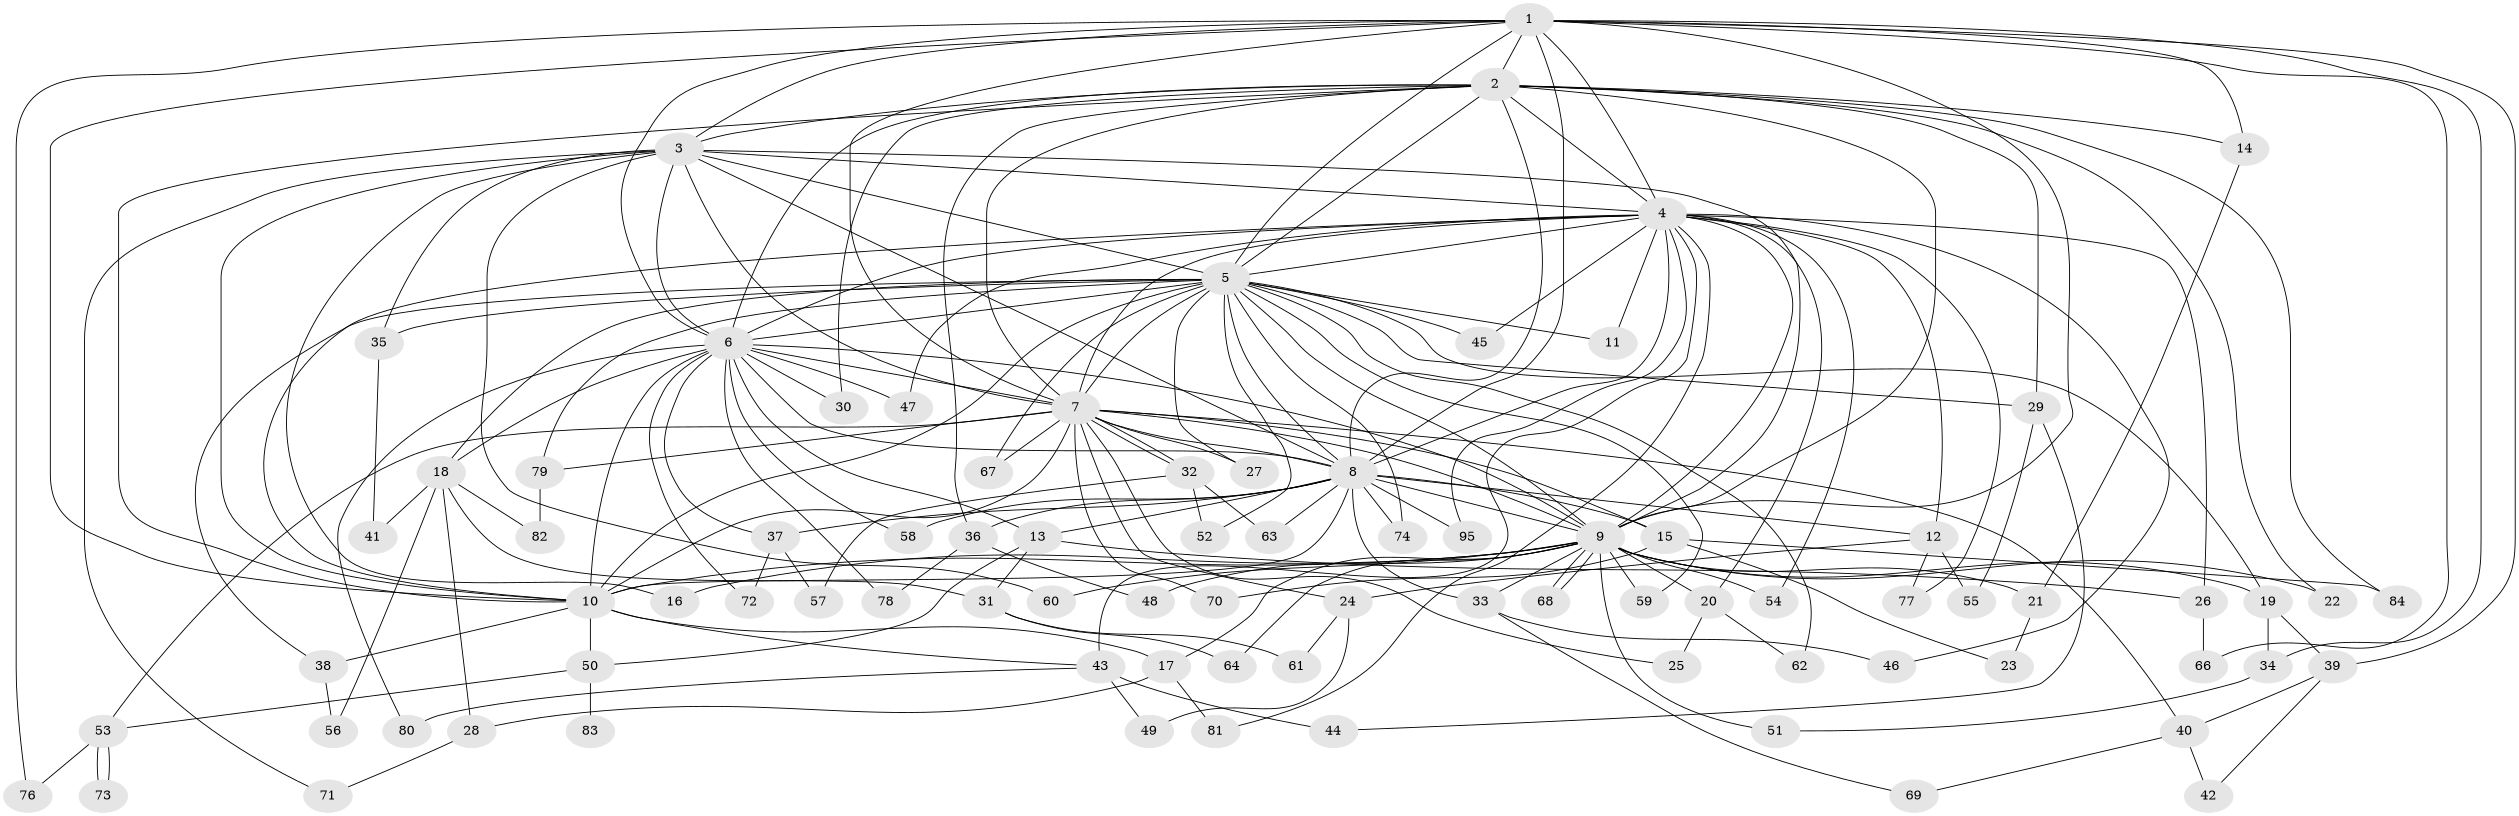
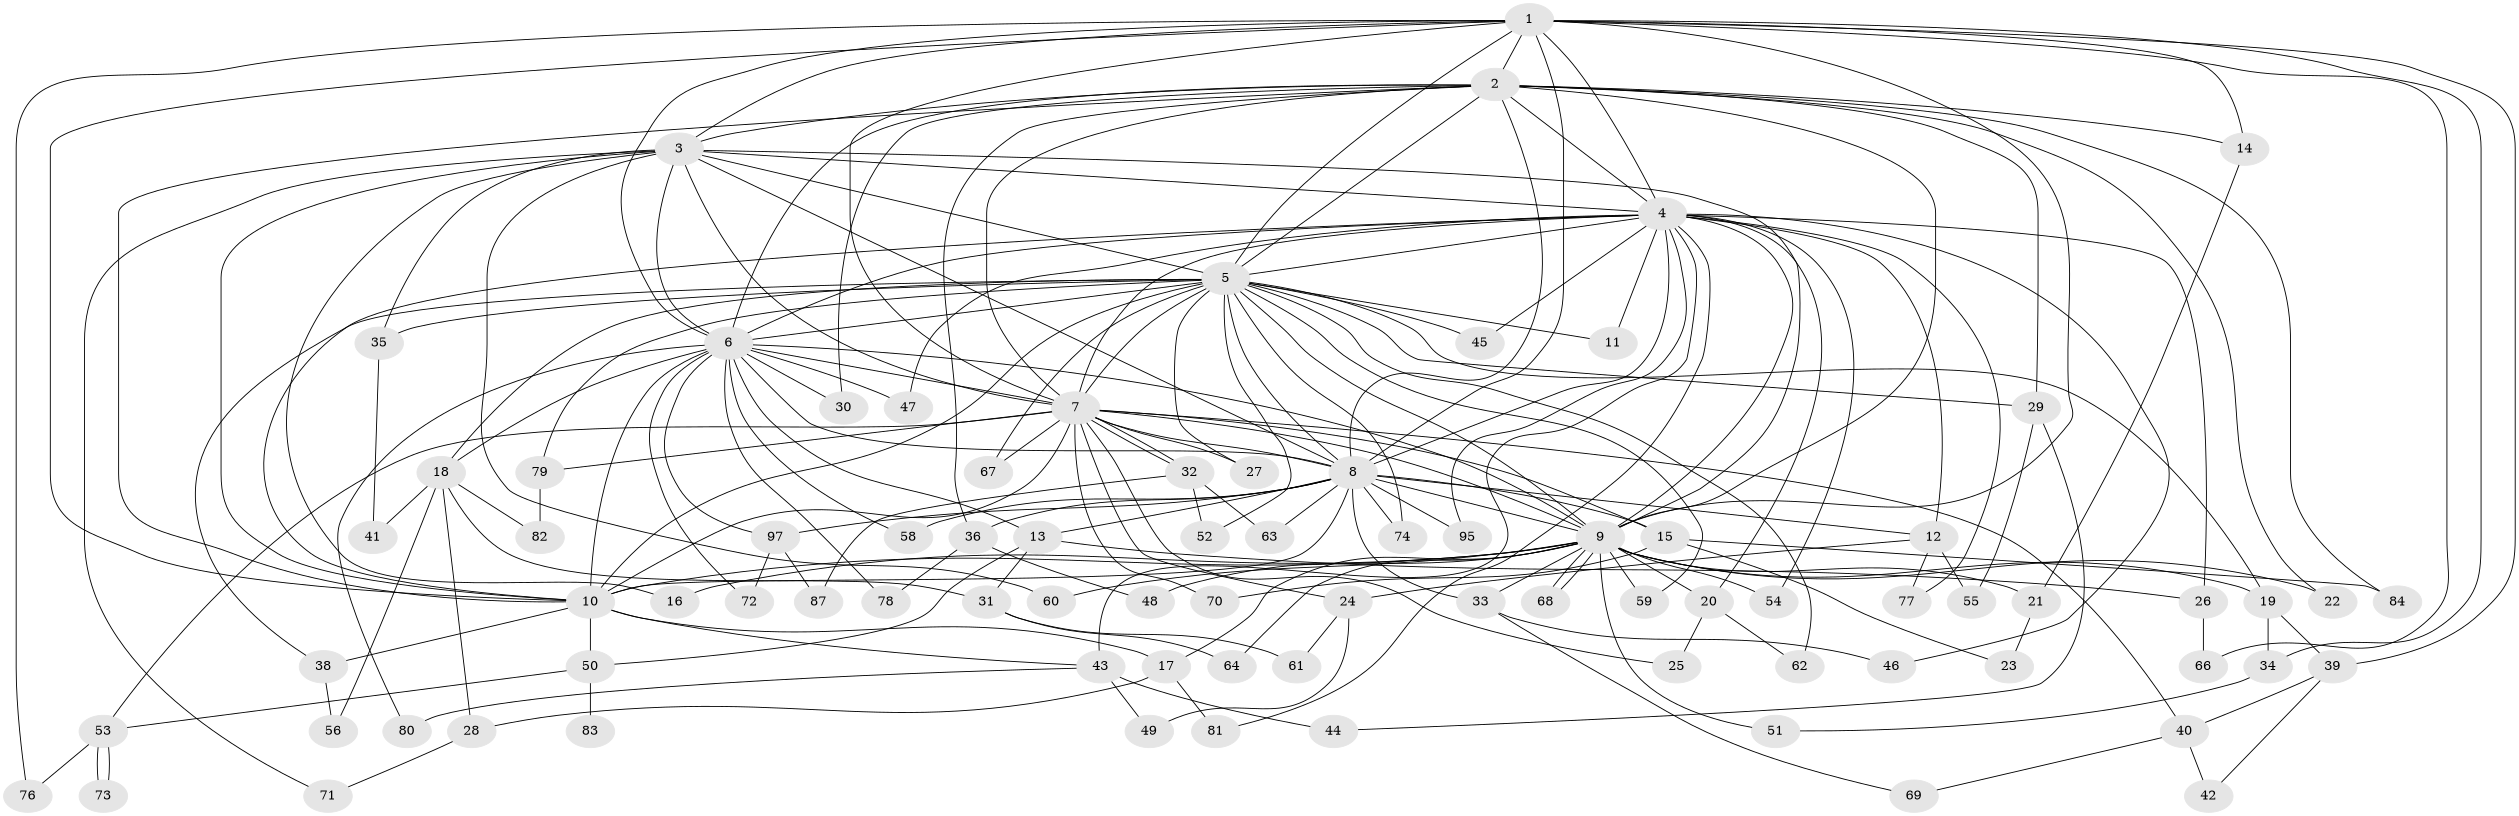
(776, 537) -> (776, 537)
(819, 602) -> (819, 602)
